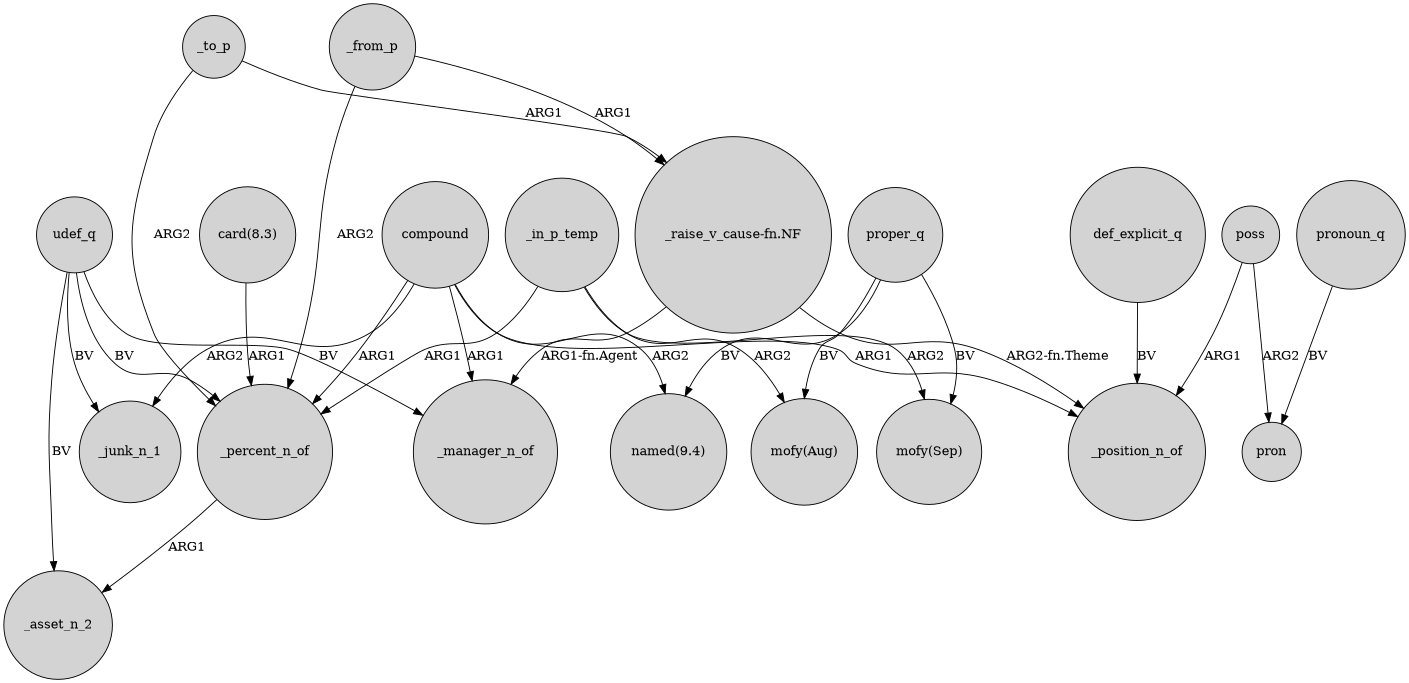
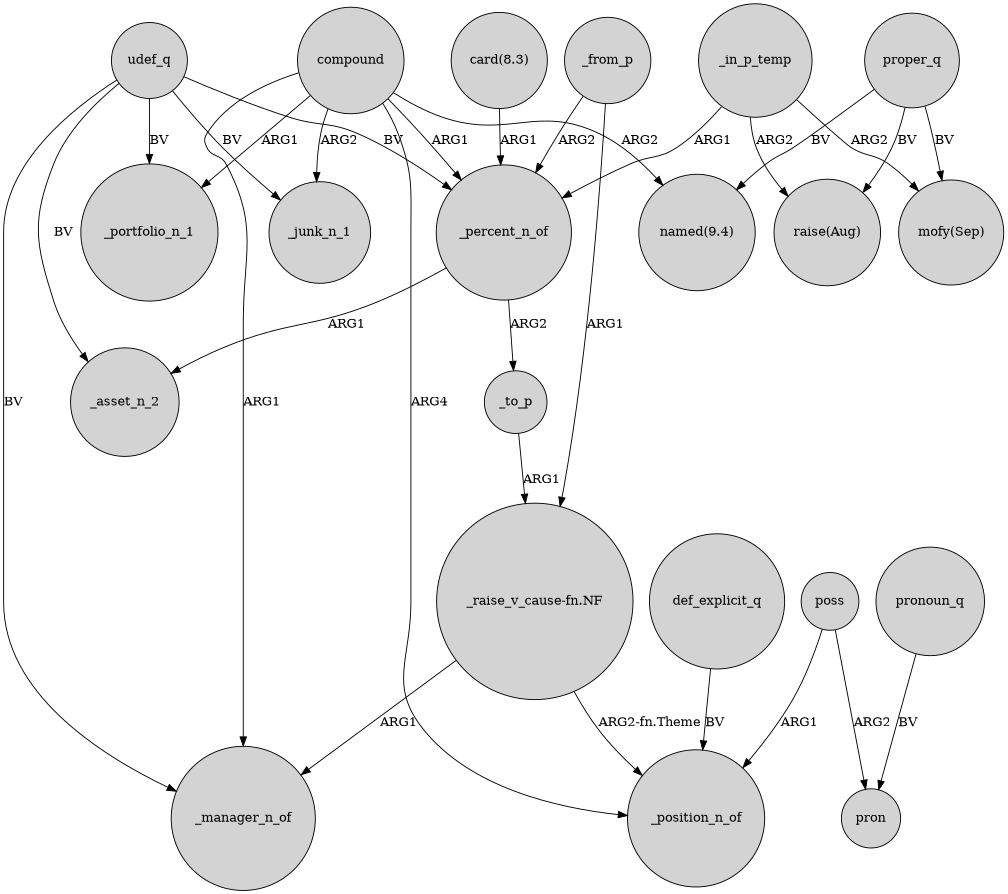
none -> (149, 232)
(132, 240) -> (511, 331)
(589, 356) -> (399, 723)
(874, 356) -> (430, 402)
(804, 452) -> (827, 232)
